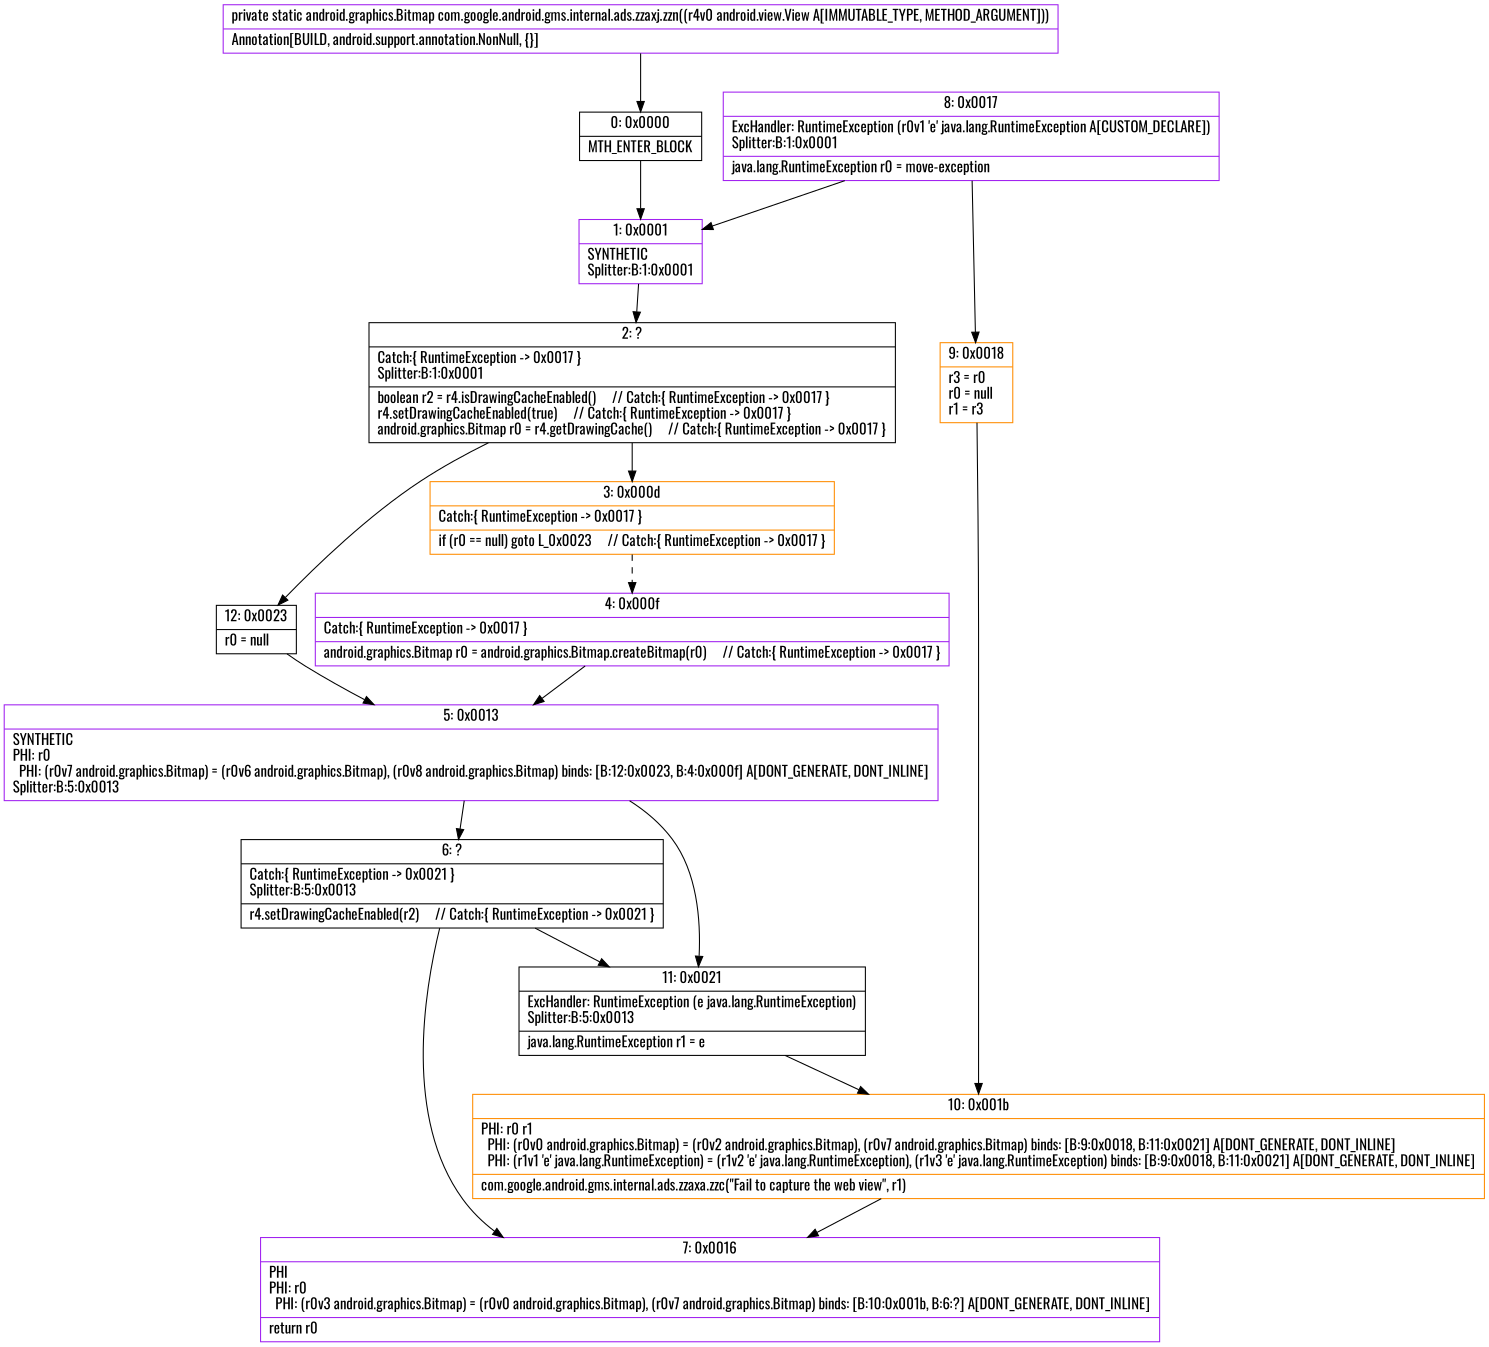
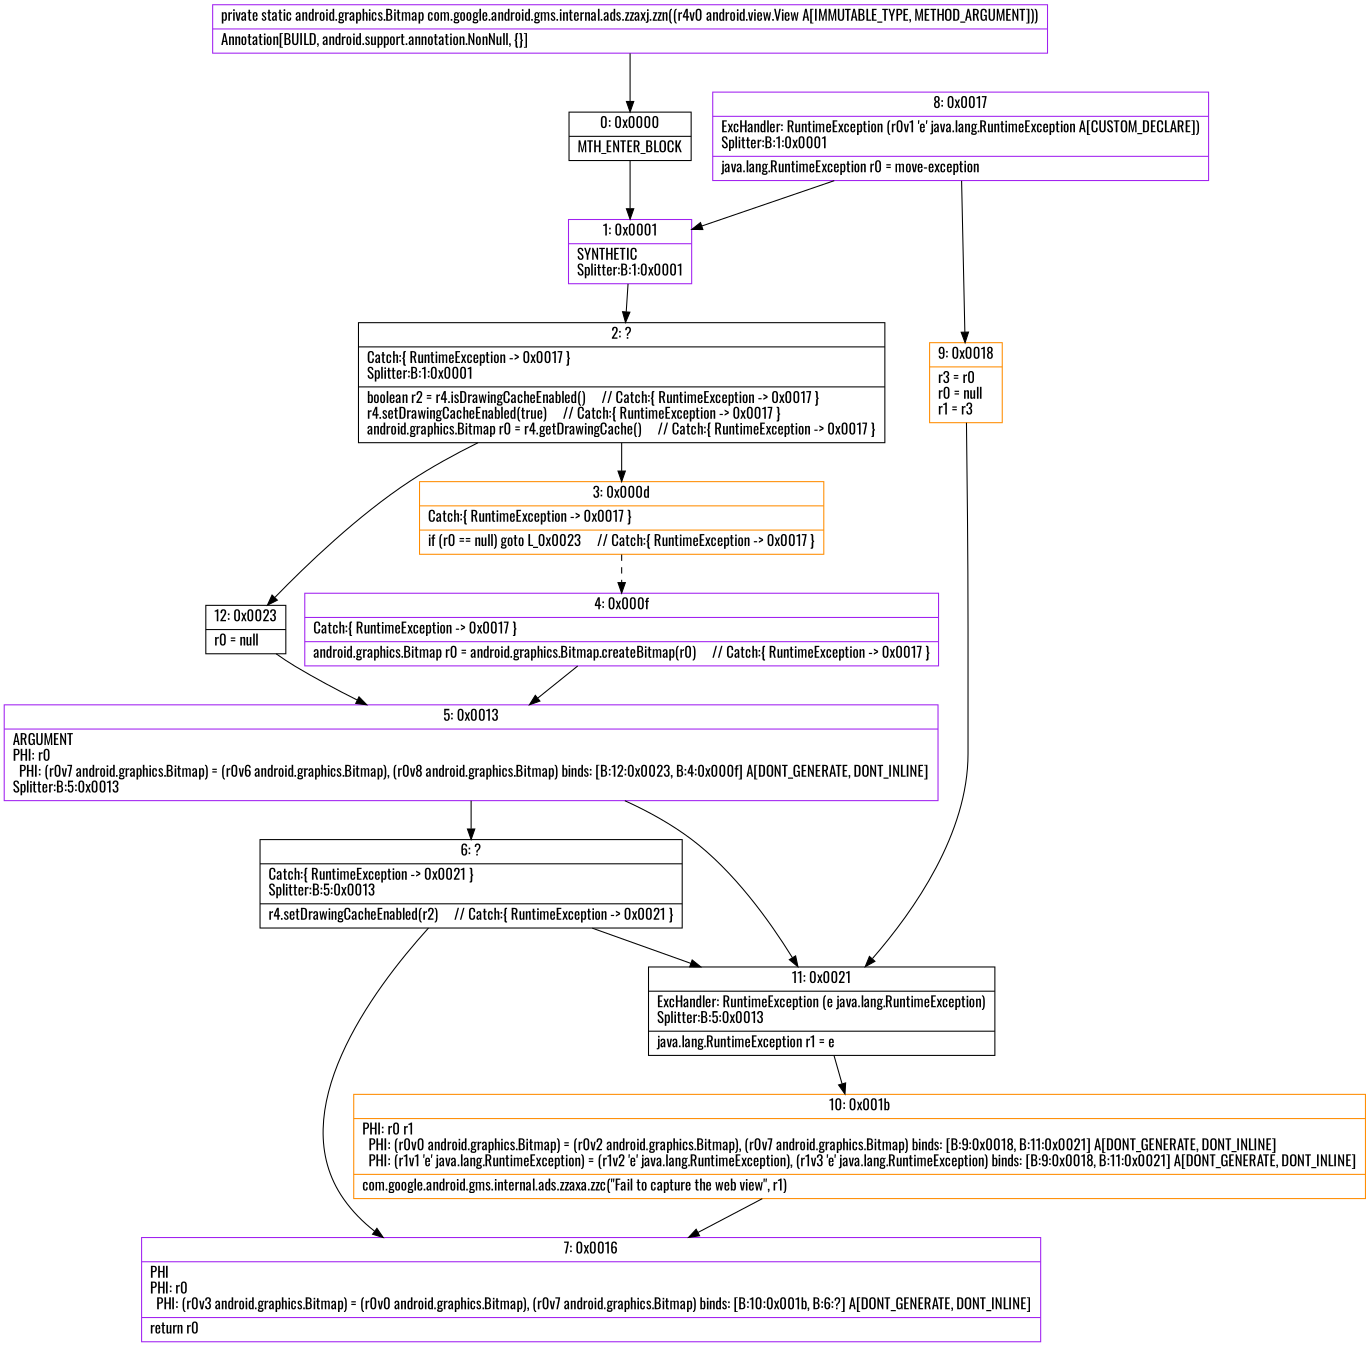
(43, 741) -> (43, 741)
(979, 753) -> (968, 704)
